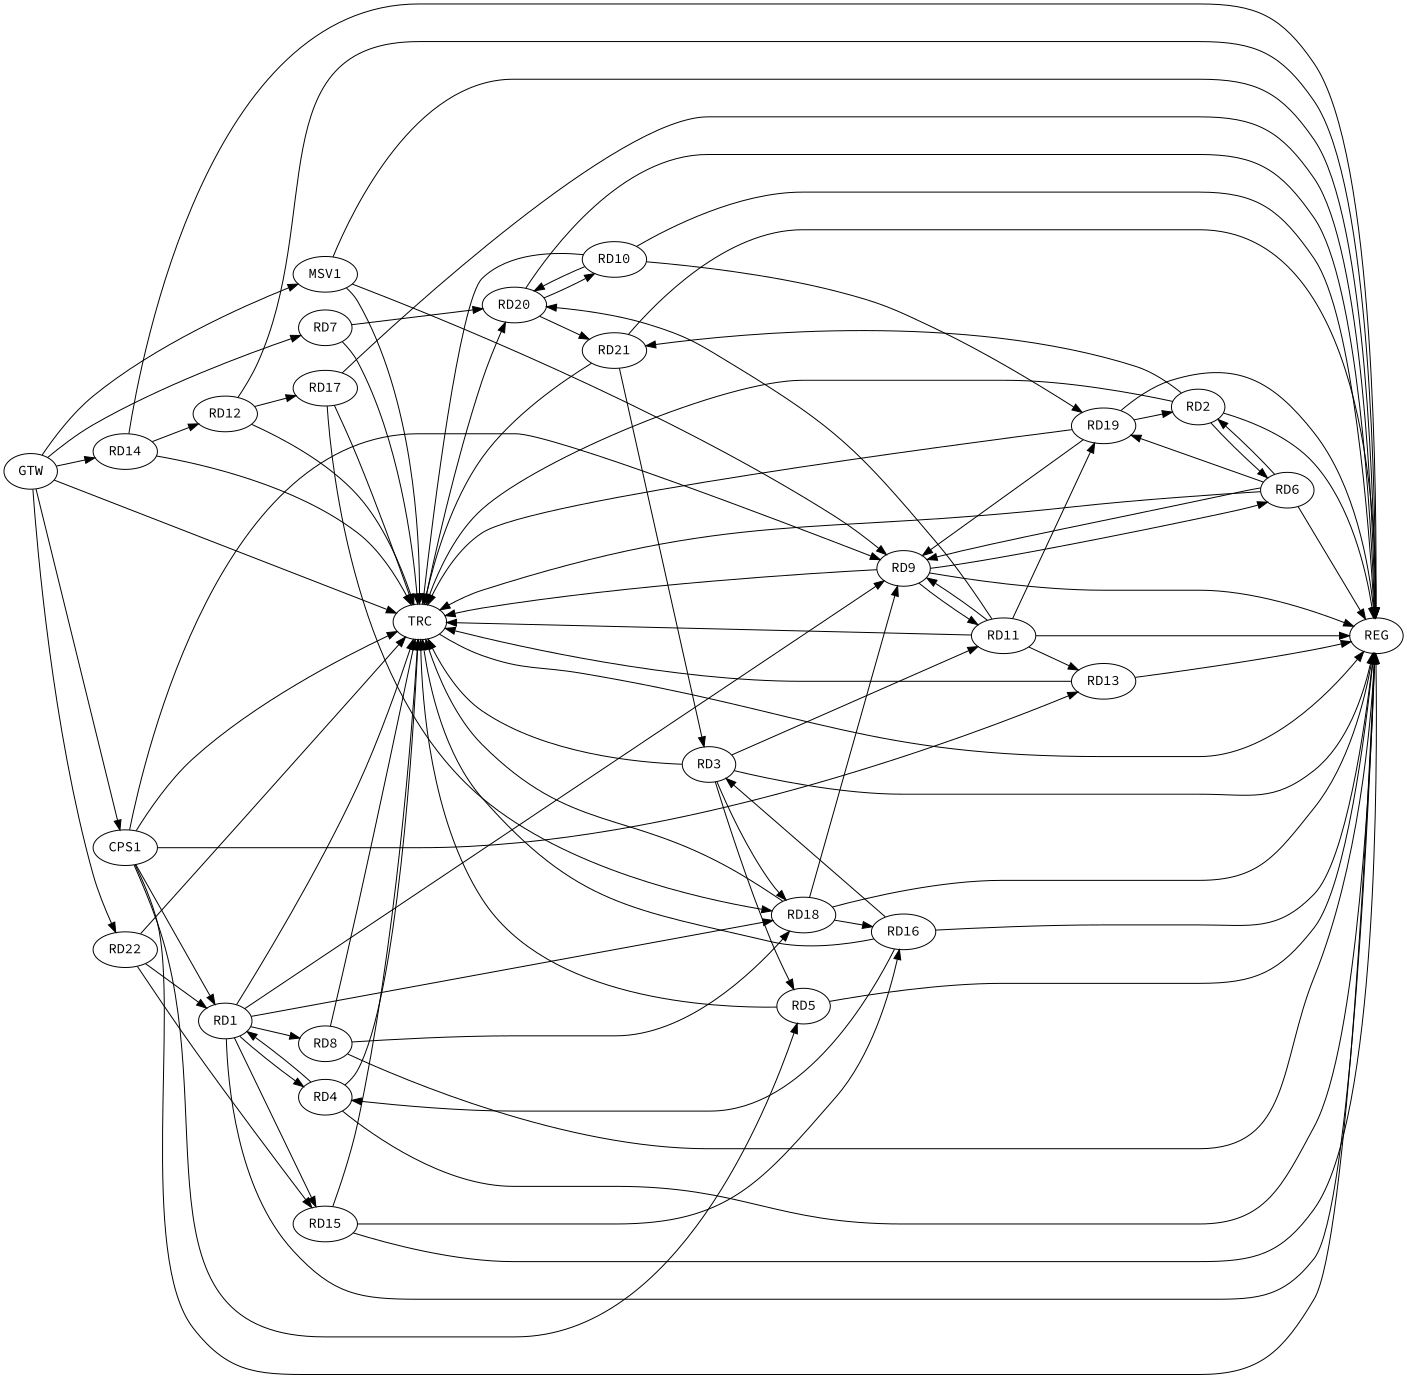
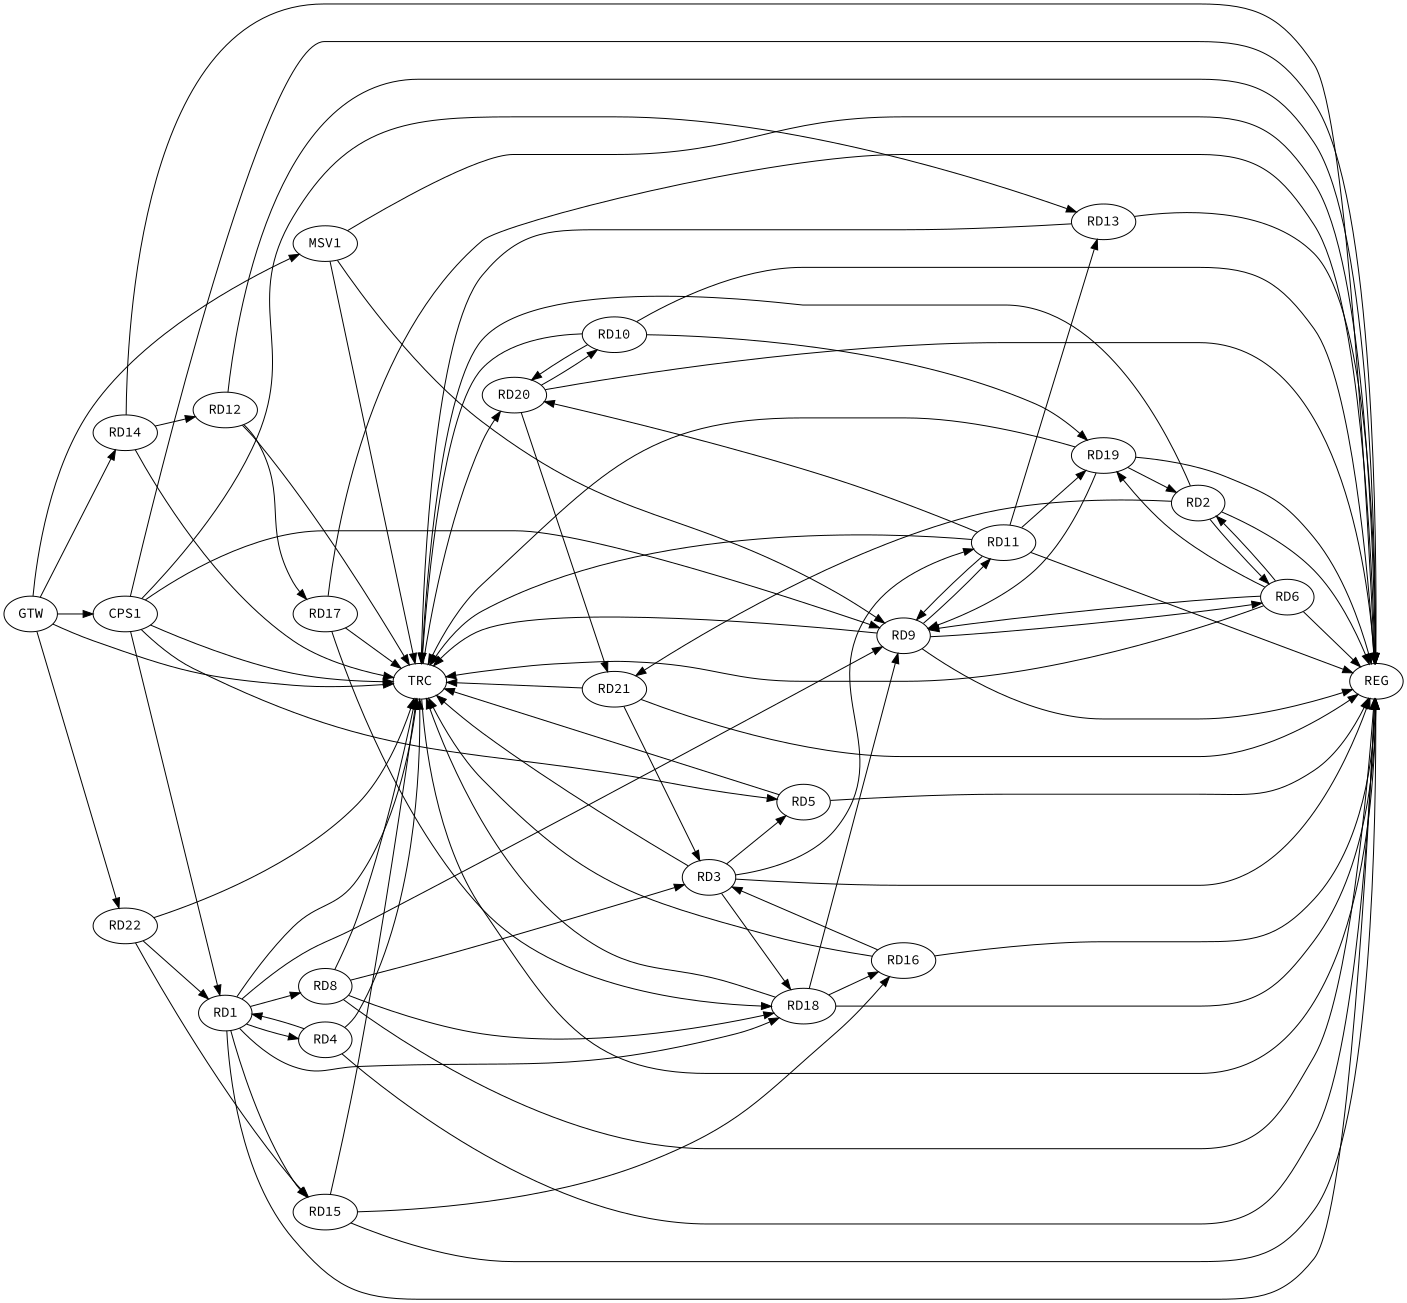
(325, 328) -> none
none -> (521, 933)
(664, 1111) -> none
